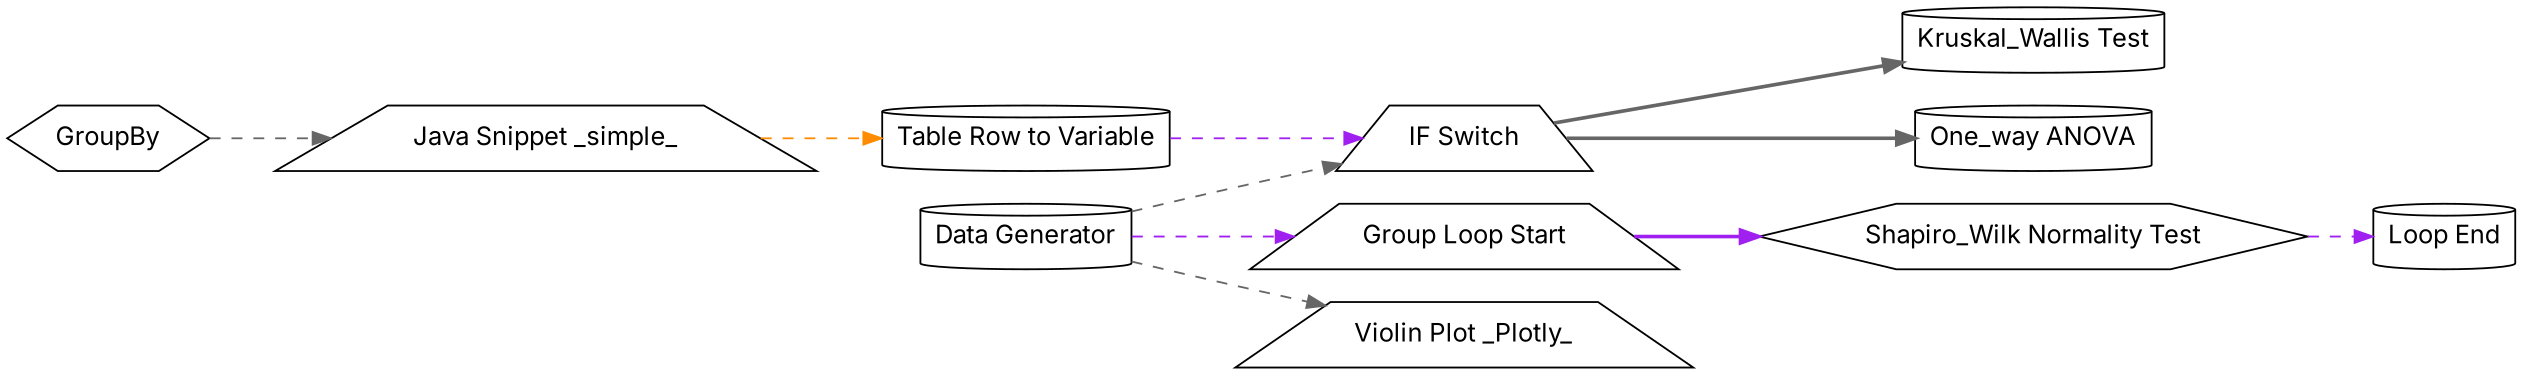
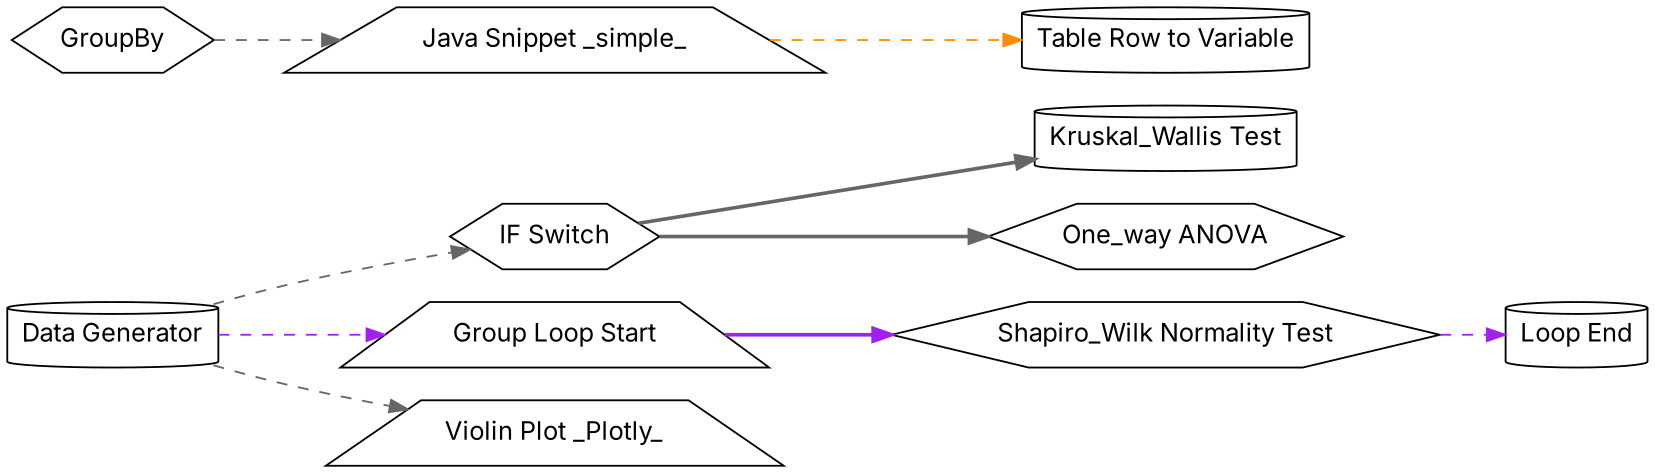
(1257, 138) -> none
(1464, 138) -> (555, 237)
(2033, 138) -> (1166, 237)
